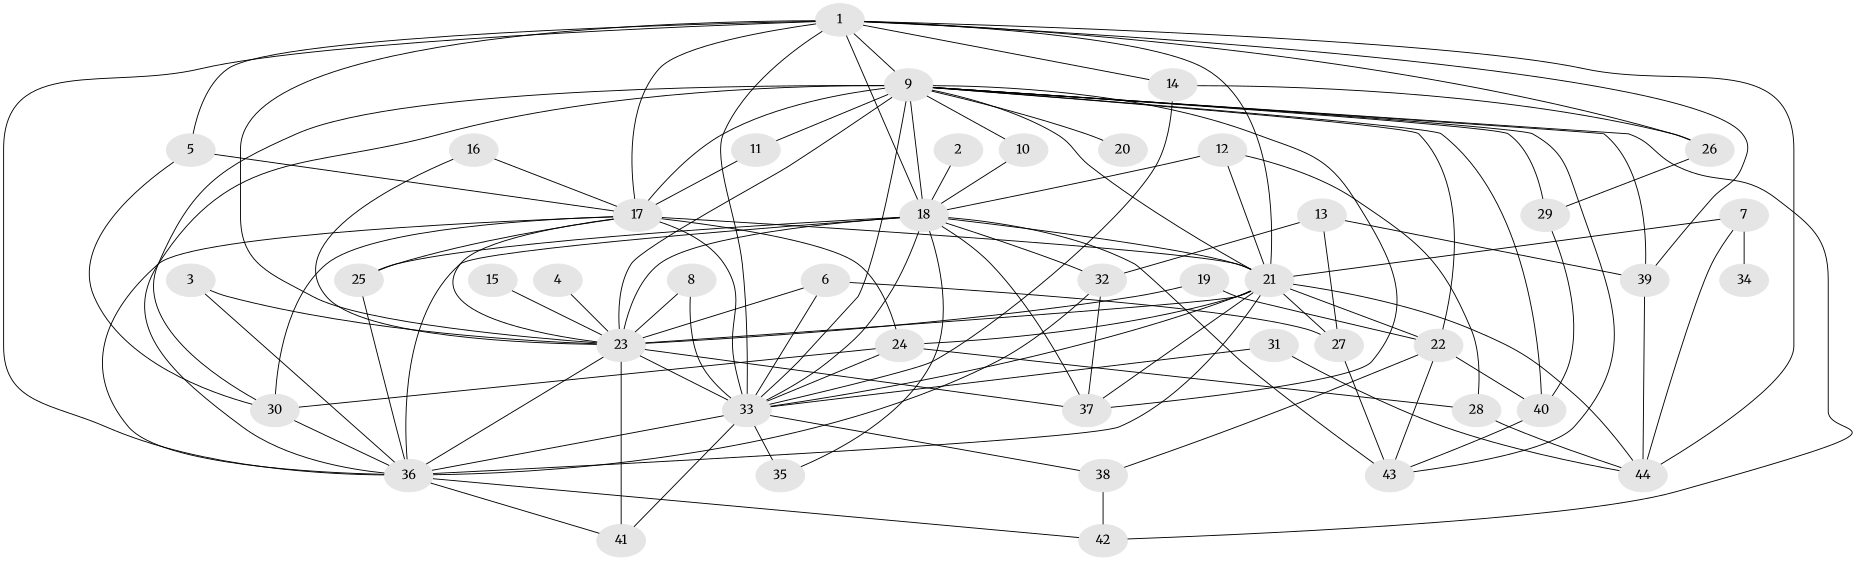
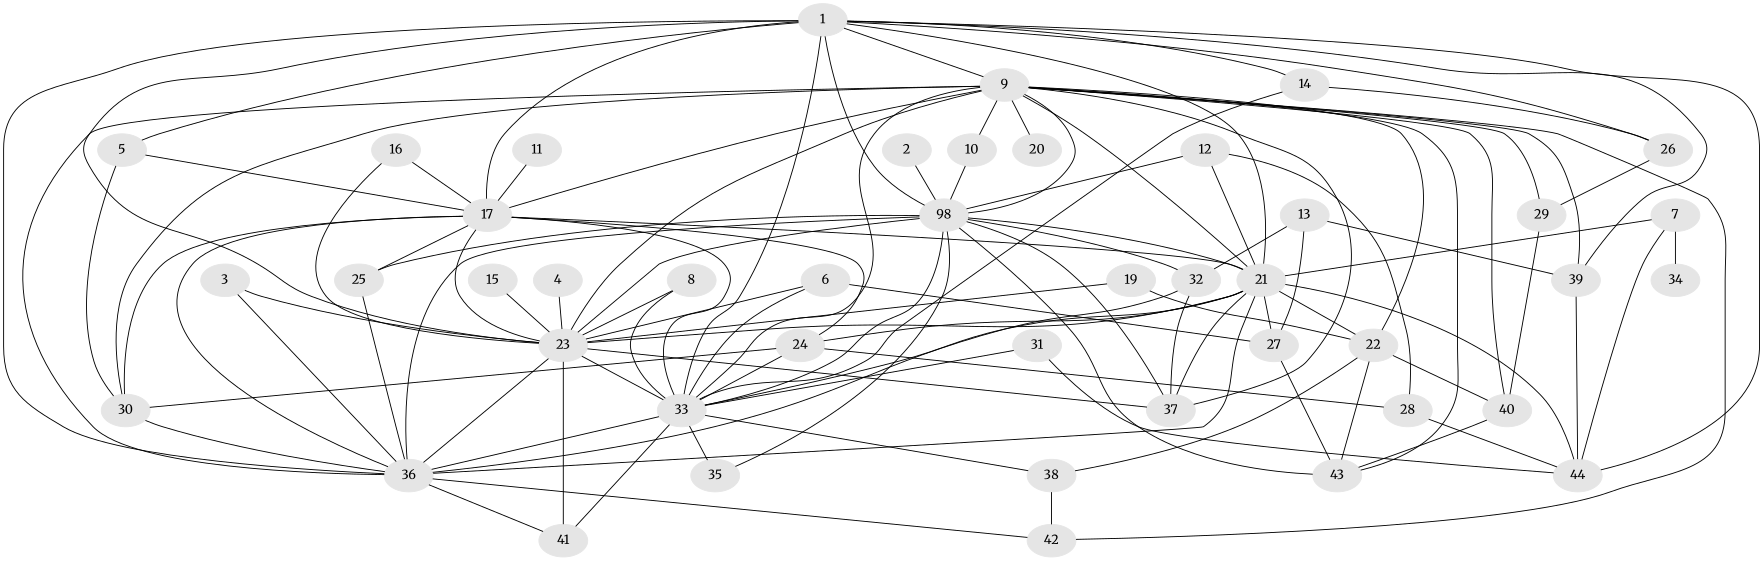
(832, 118) -> none
(924, 215) -> (944, 215)
